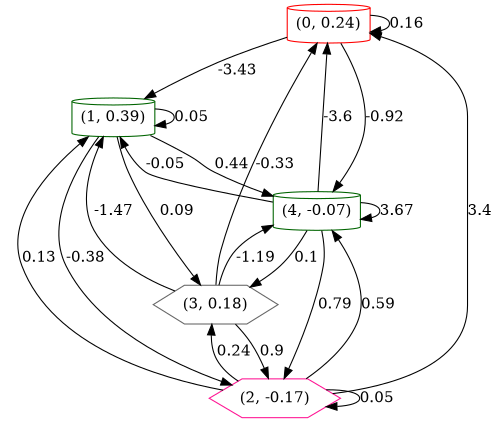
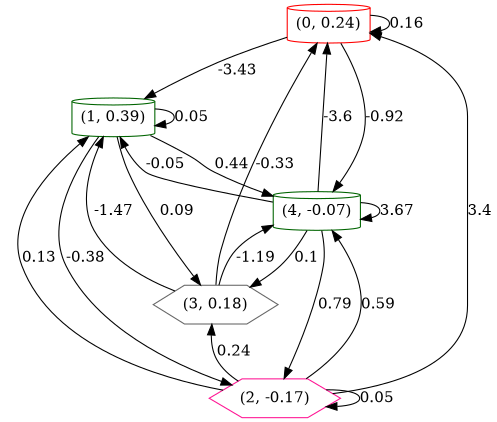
(252, 345) -> none
